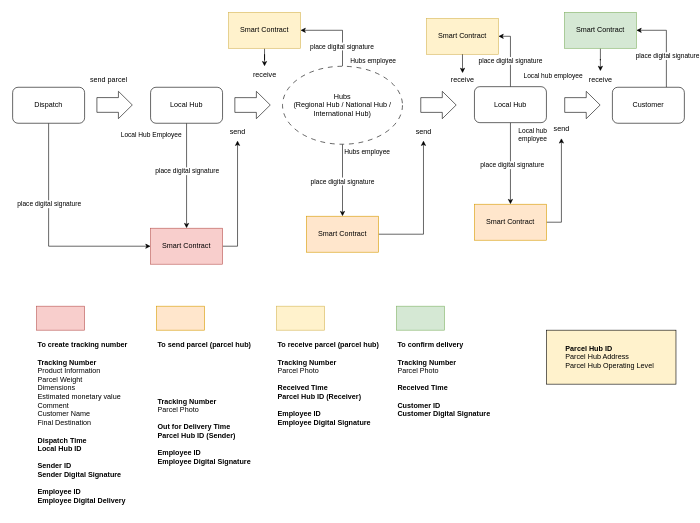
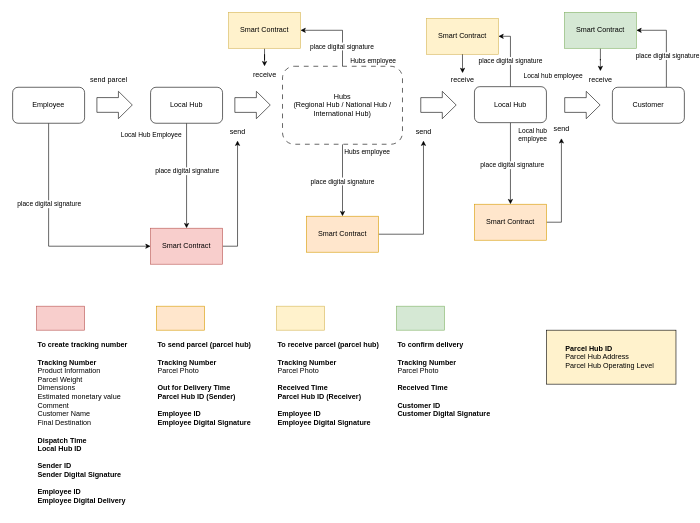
(48, 105) -> (48, 105)
(342, 105) -> (342, 105)
(210, 432) -> (210, 393)
